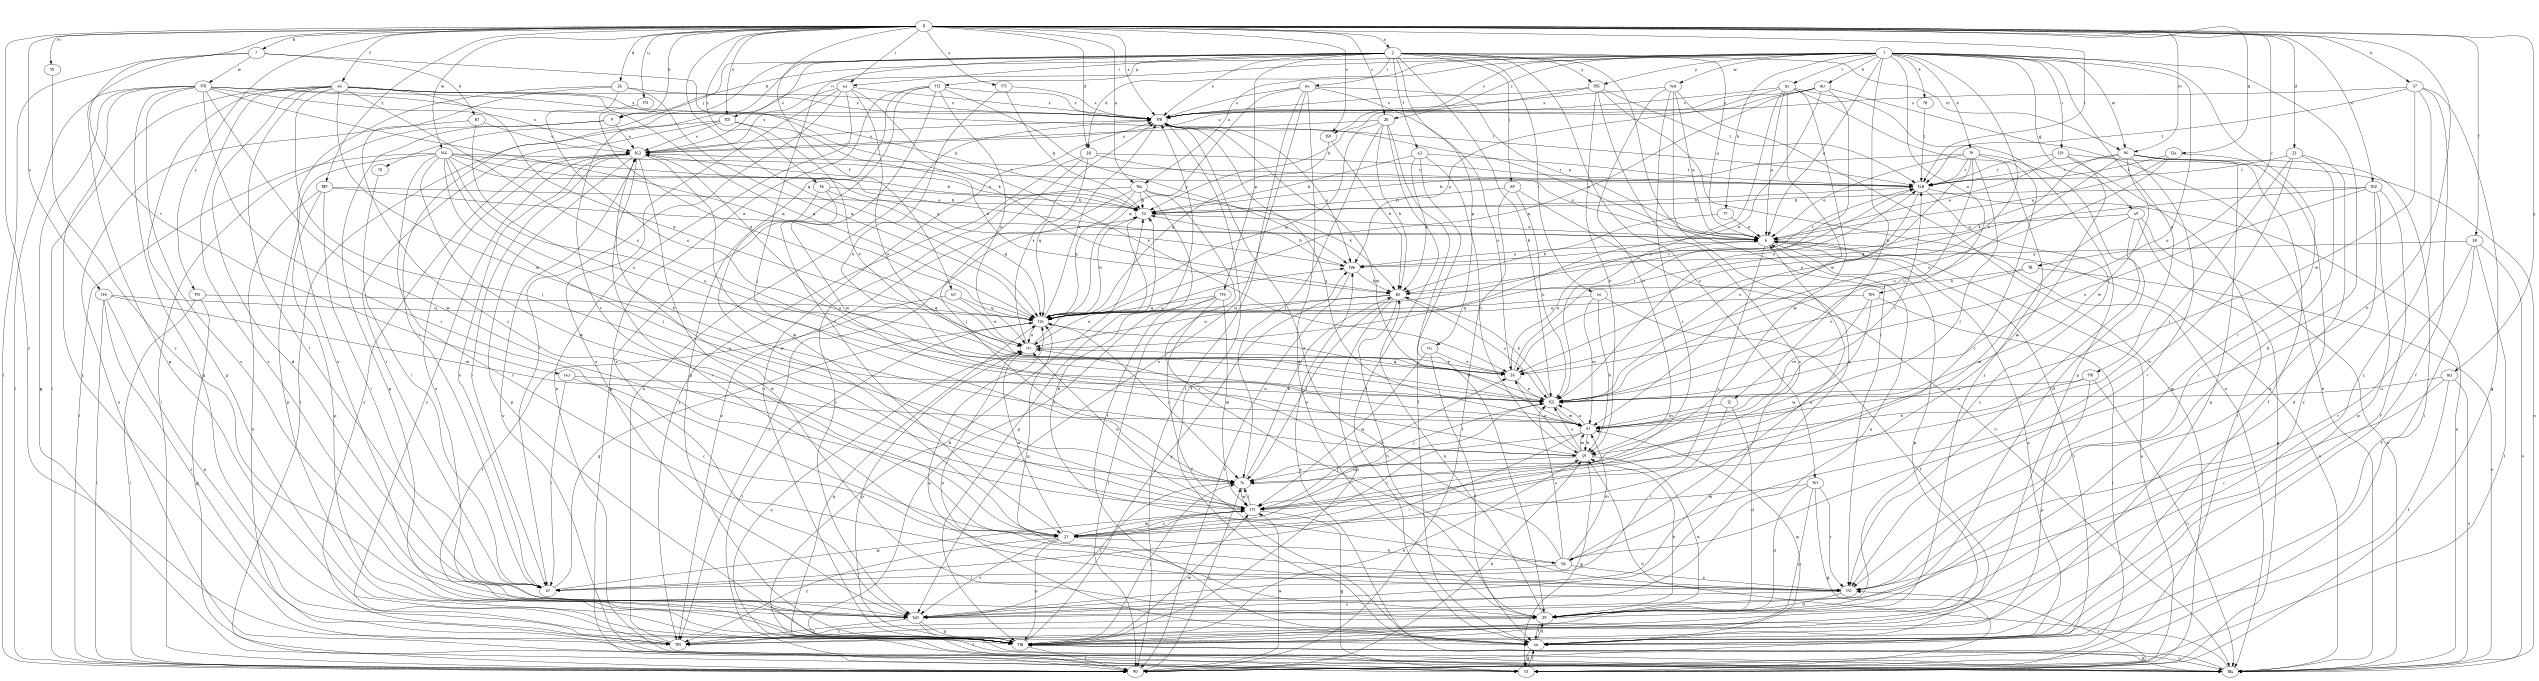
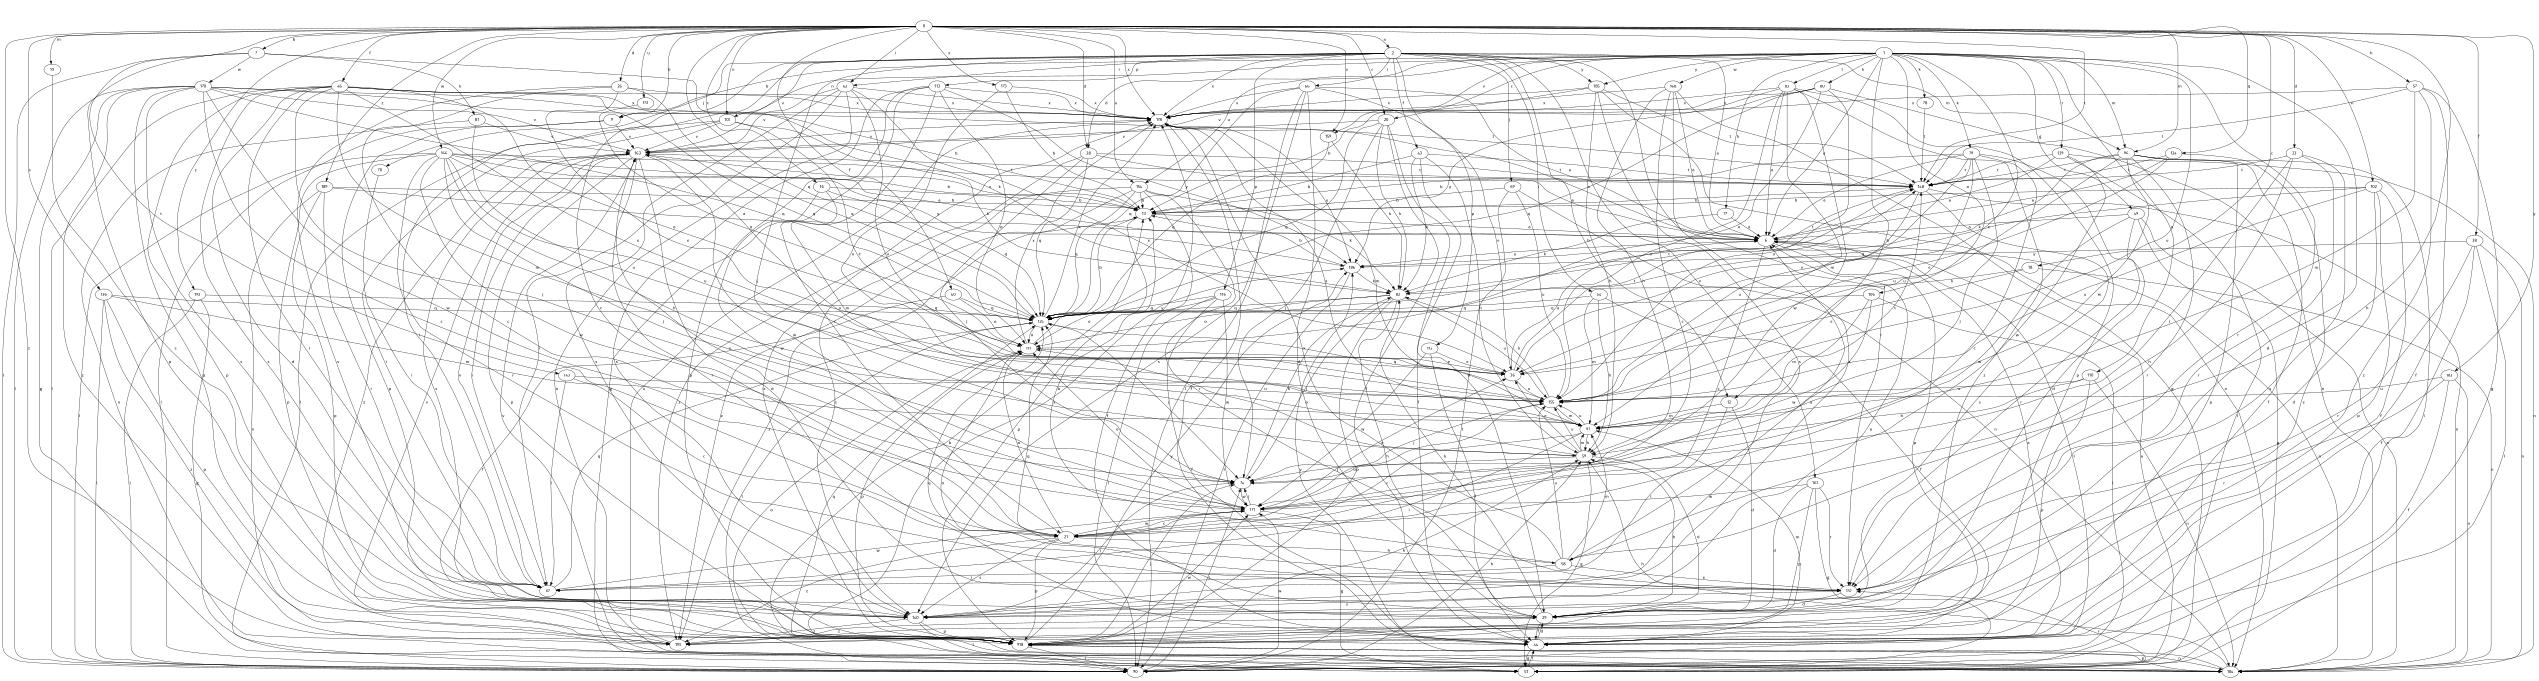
(1508, 199) -> (1571, 199)
(1020, 645) -> (1020, 645)
